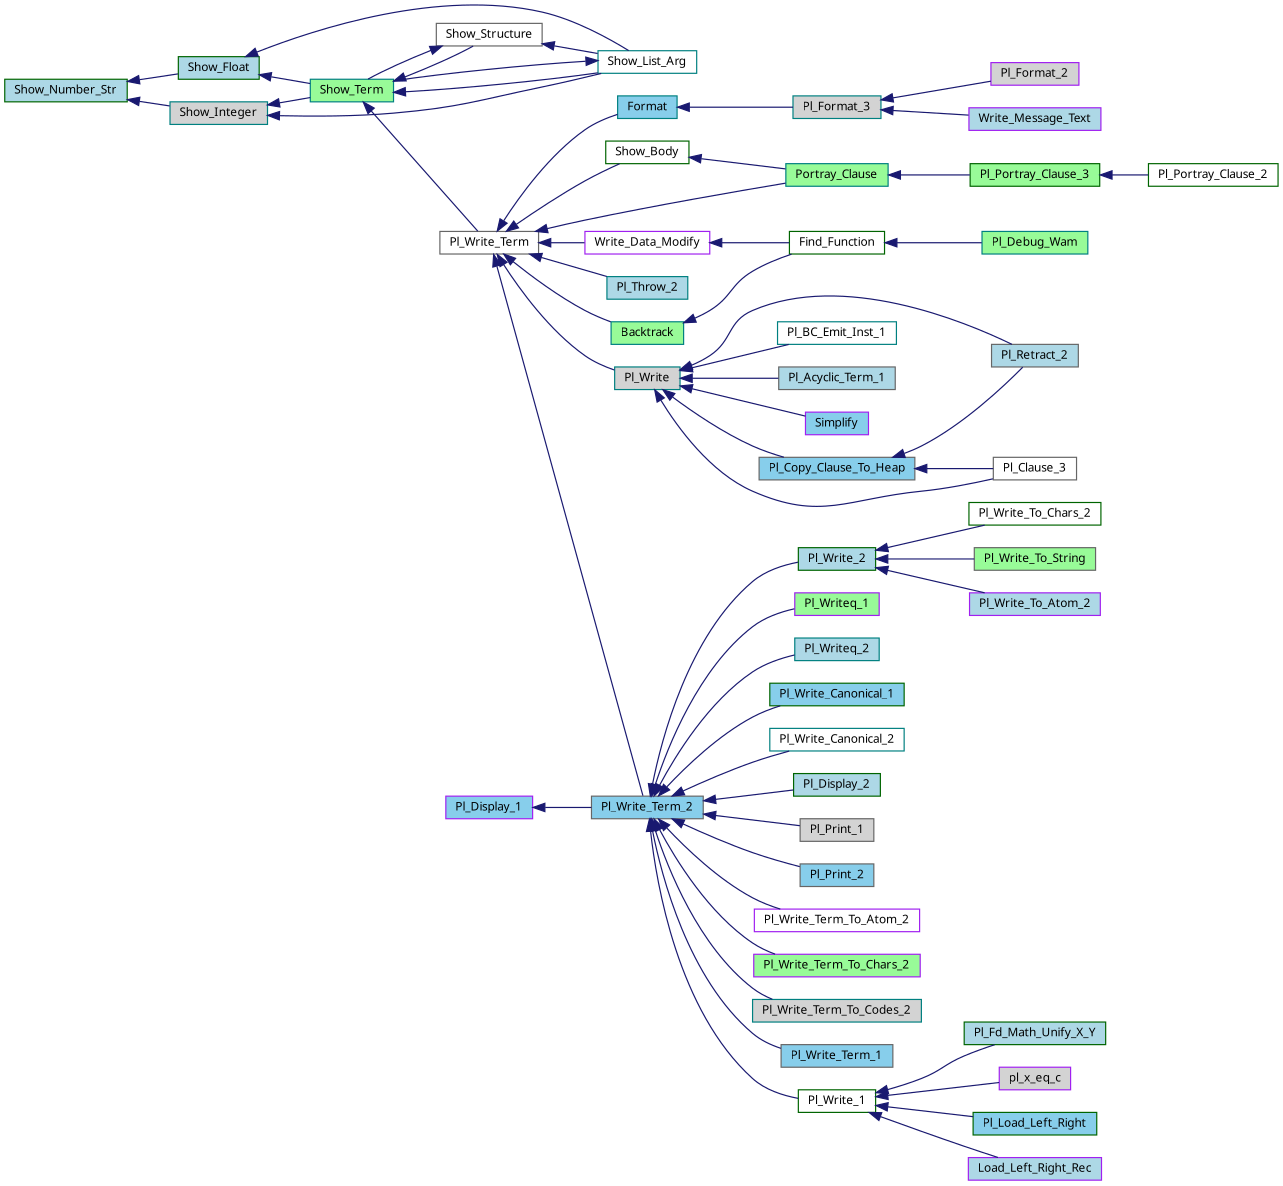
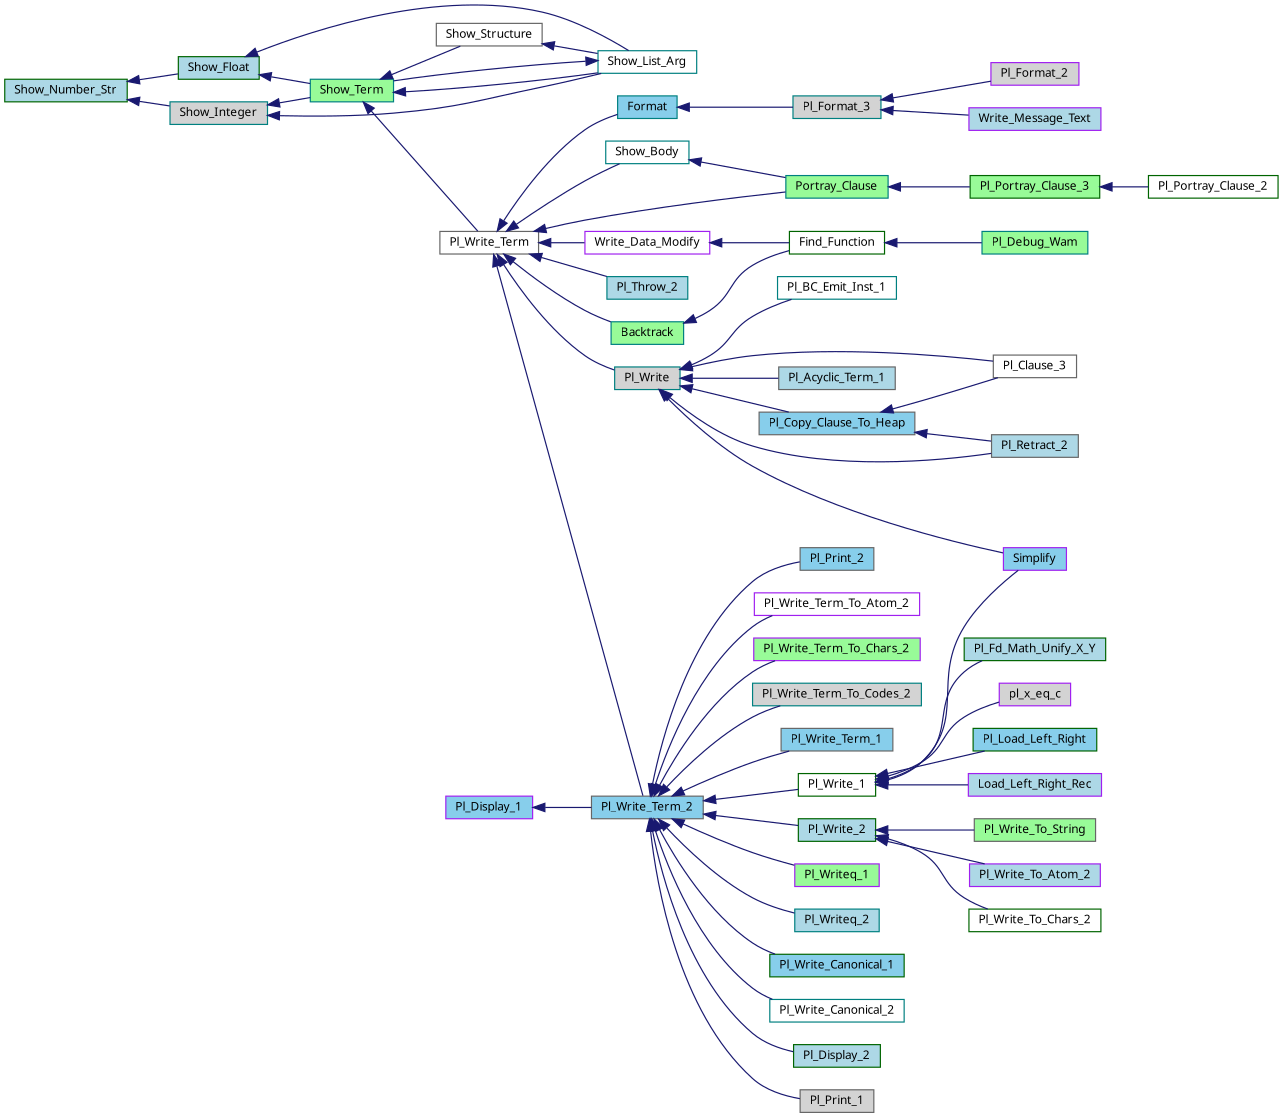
(399, 64) -> none
(647, 152) -> (647, 152)
none -> (949, 677)
